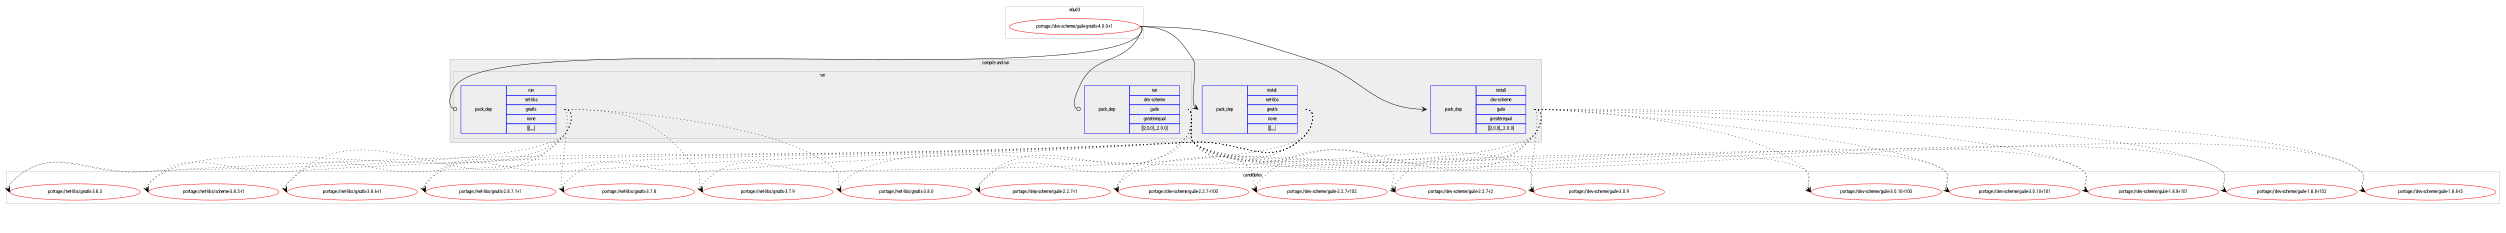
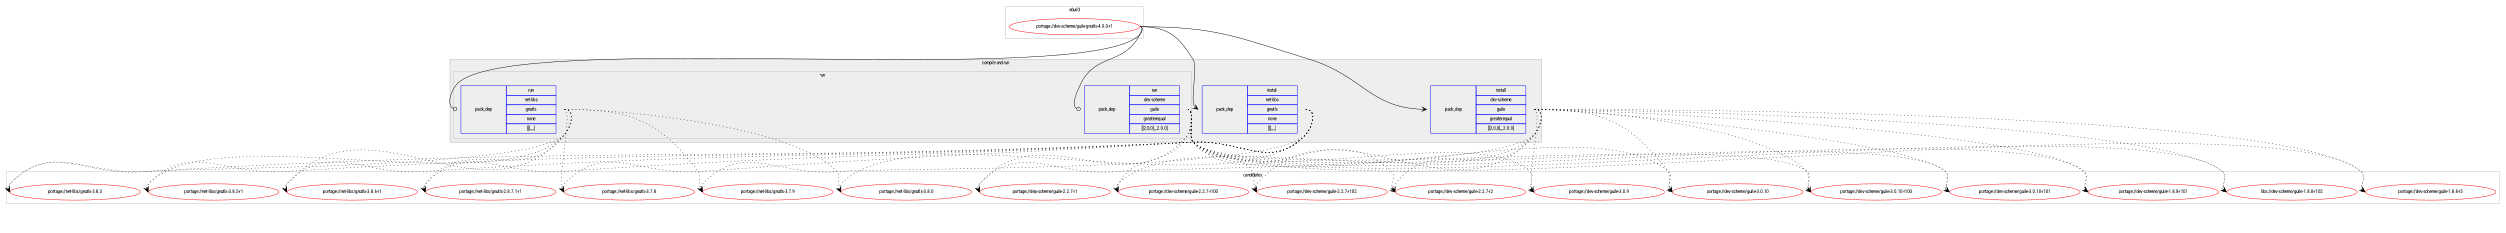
(214, 192) -> (214, 192)
none -> (1738, 192)
(2292, 192) -> (2292, 192)
